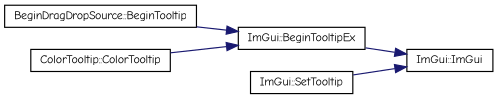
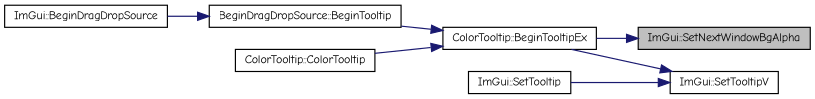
none -> (86, 16)
(302, 38) -> (520, 38)
none -> (724, 38)
(450, 60) -> (724, 83)
